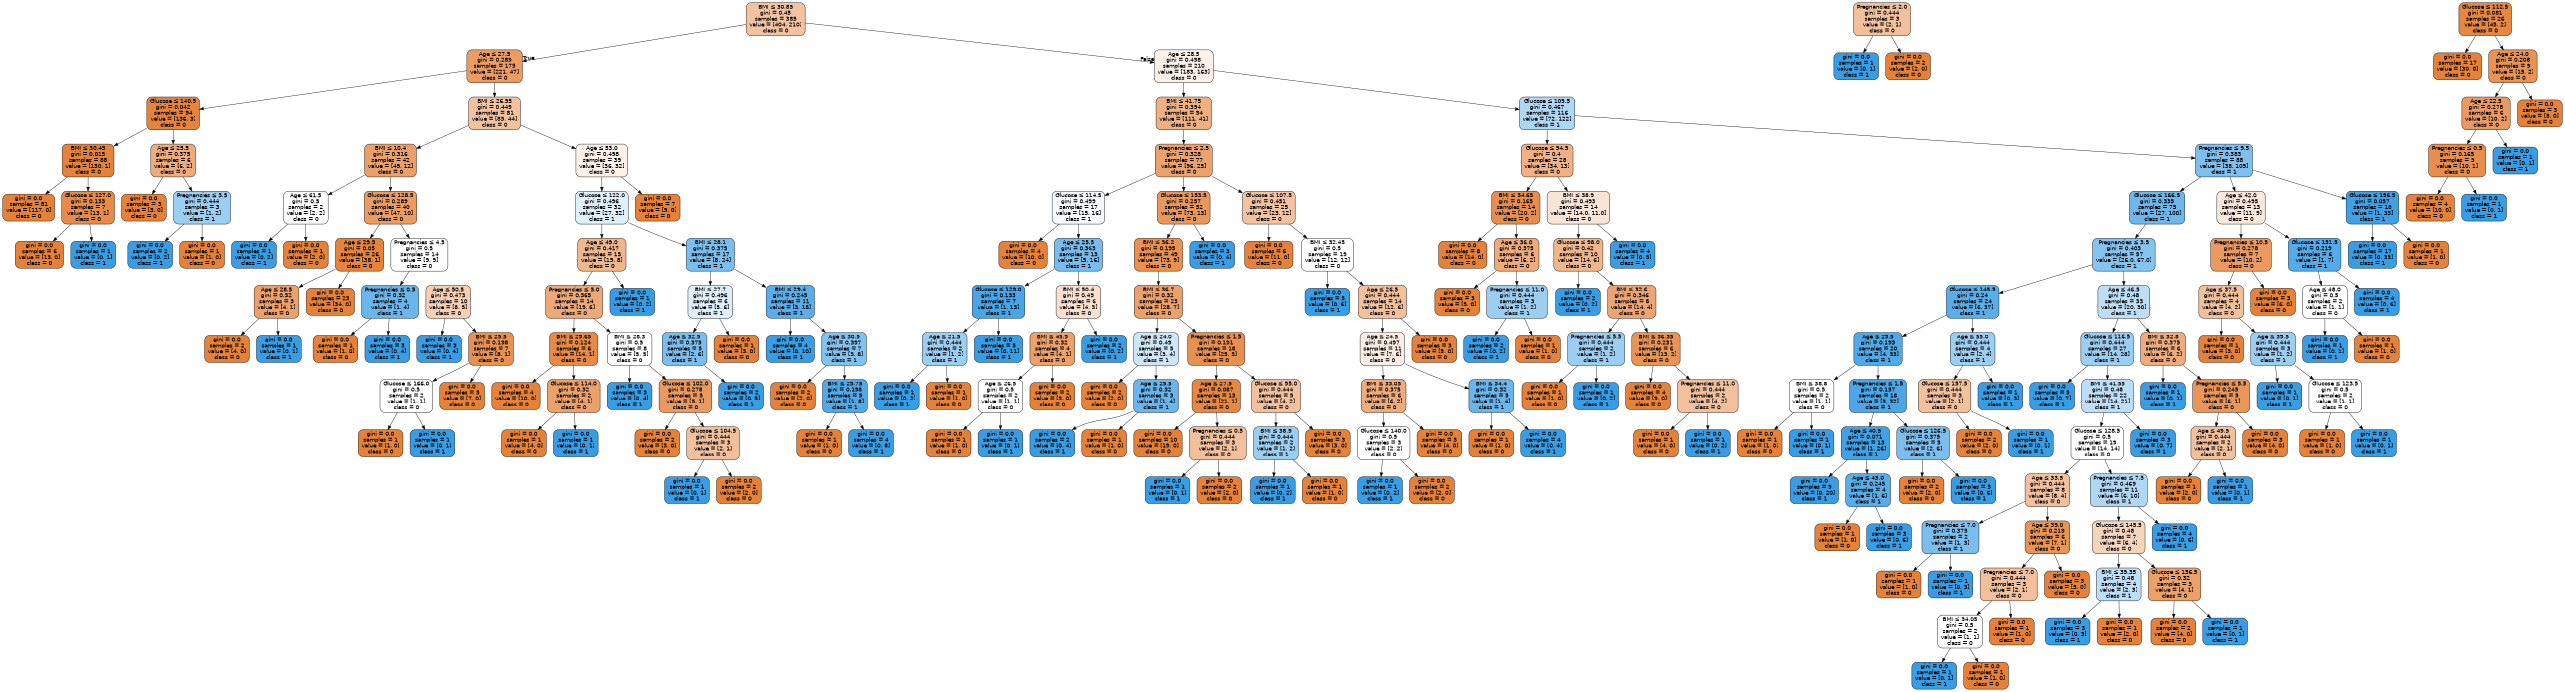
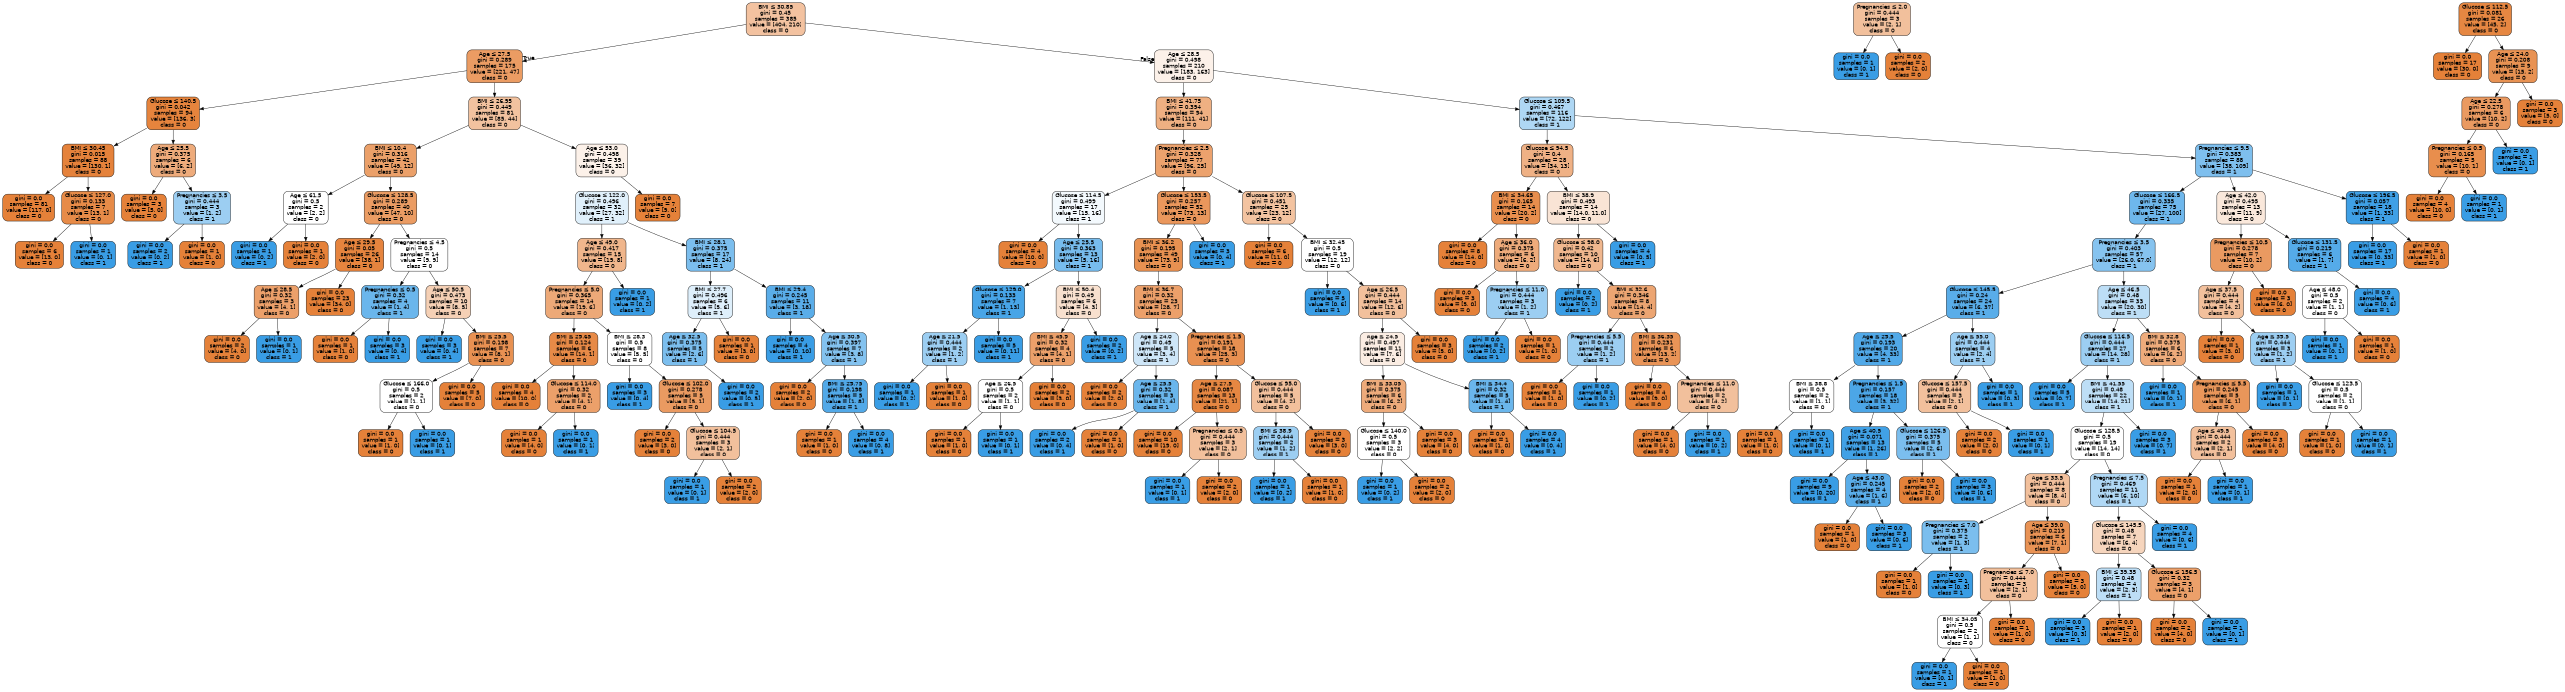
(602, 182) -> none
(2319, 276) -> none
none -> (433, 277)
